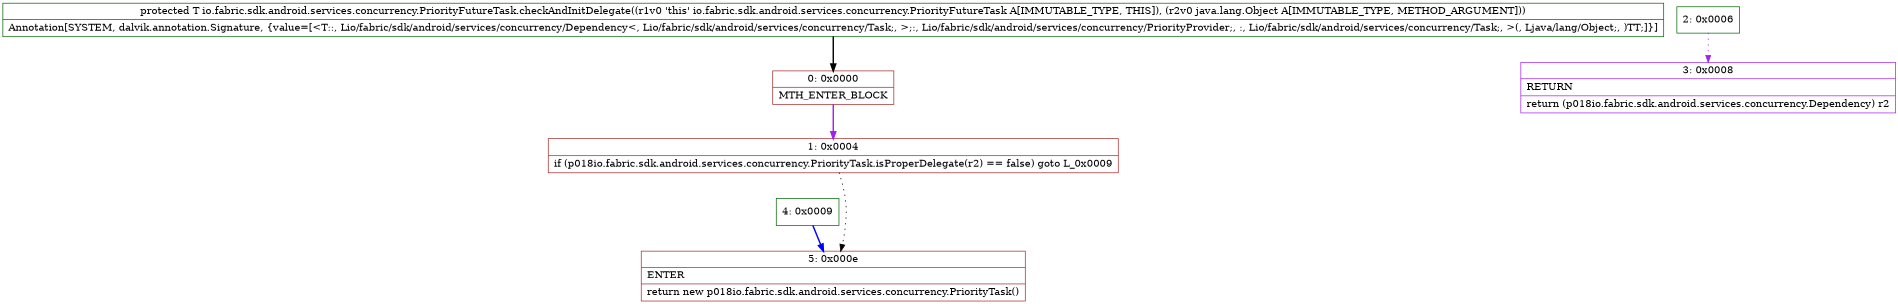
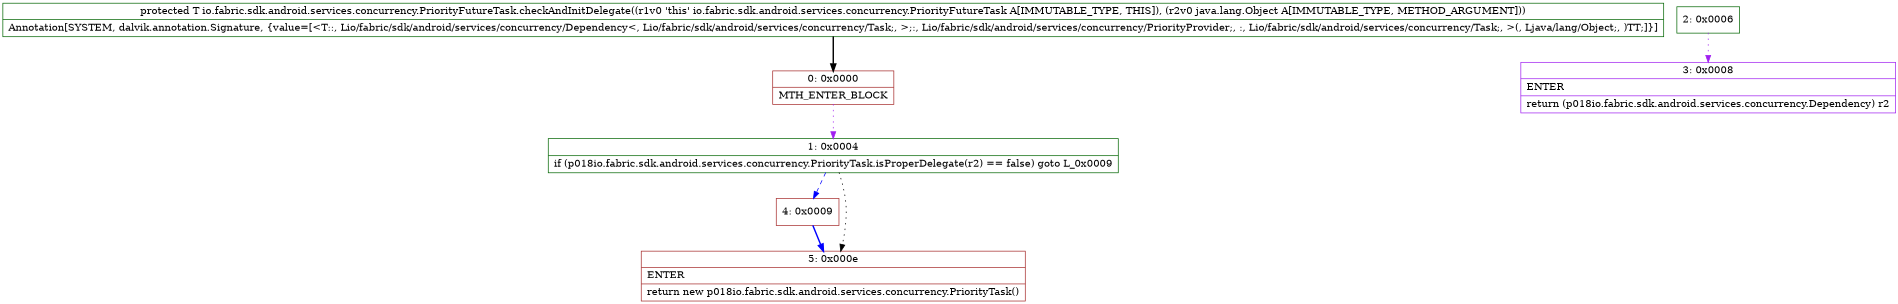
(1550, 87) -> (1545, 87)
(833, 118) -> (833, 118)
(833, 156) -> (833, 156)
none -> (821, 182)
(808, 212) -> (808, 212)
